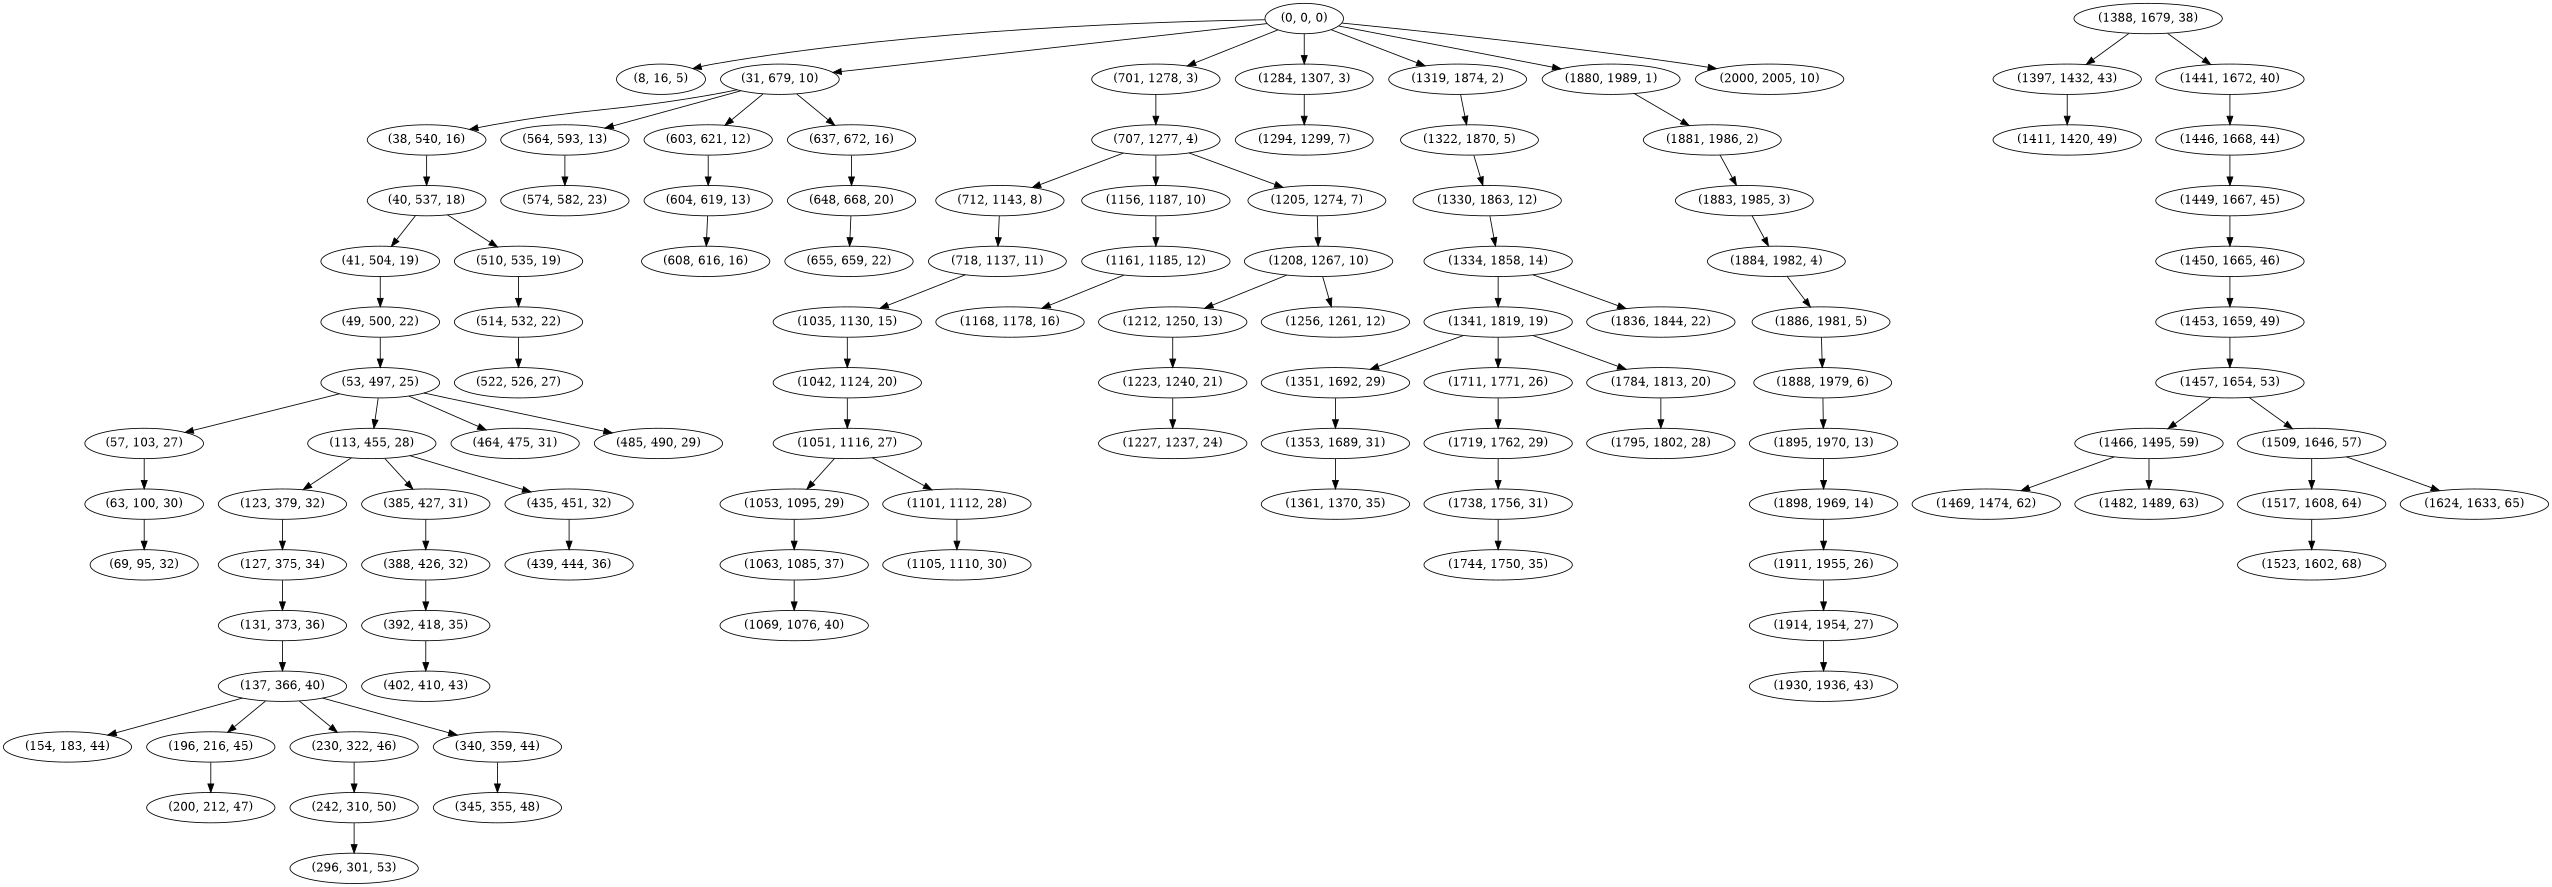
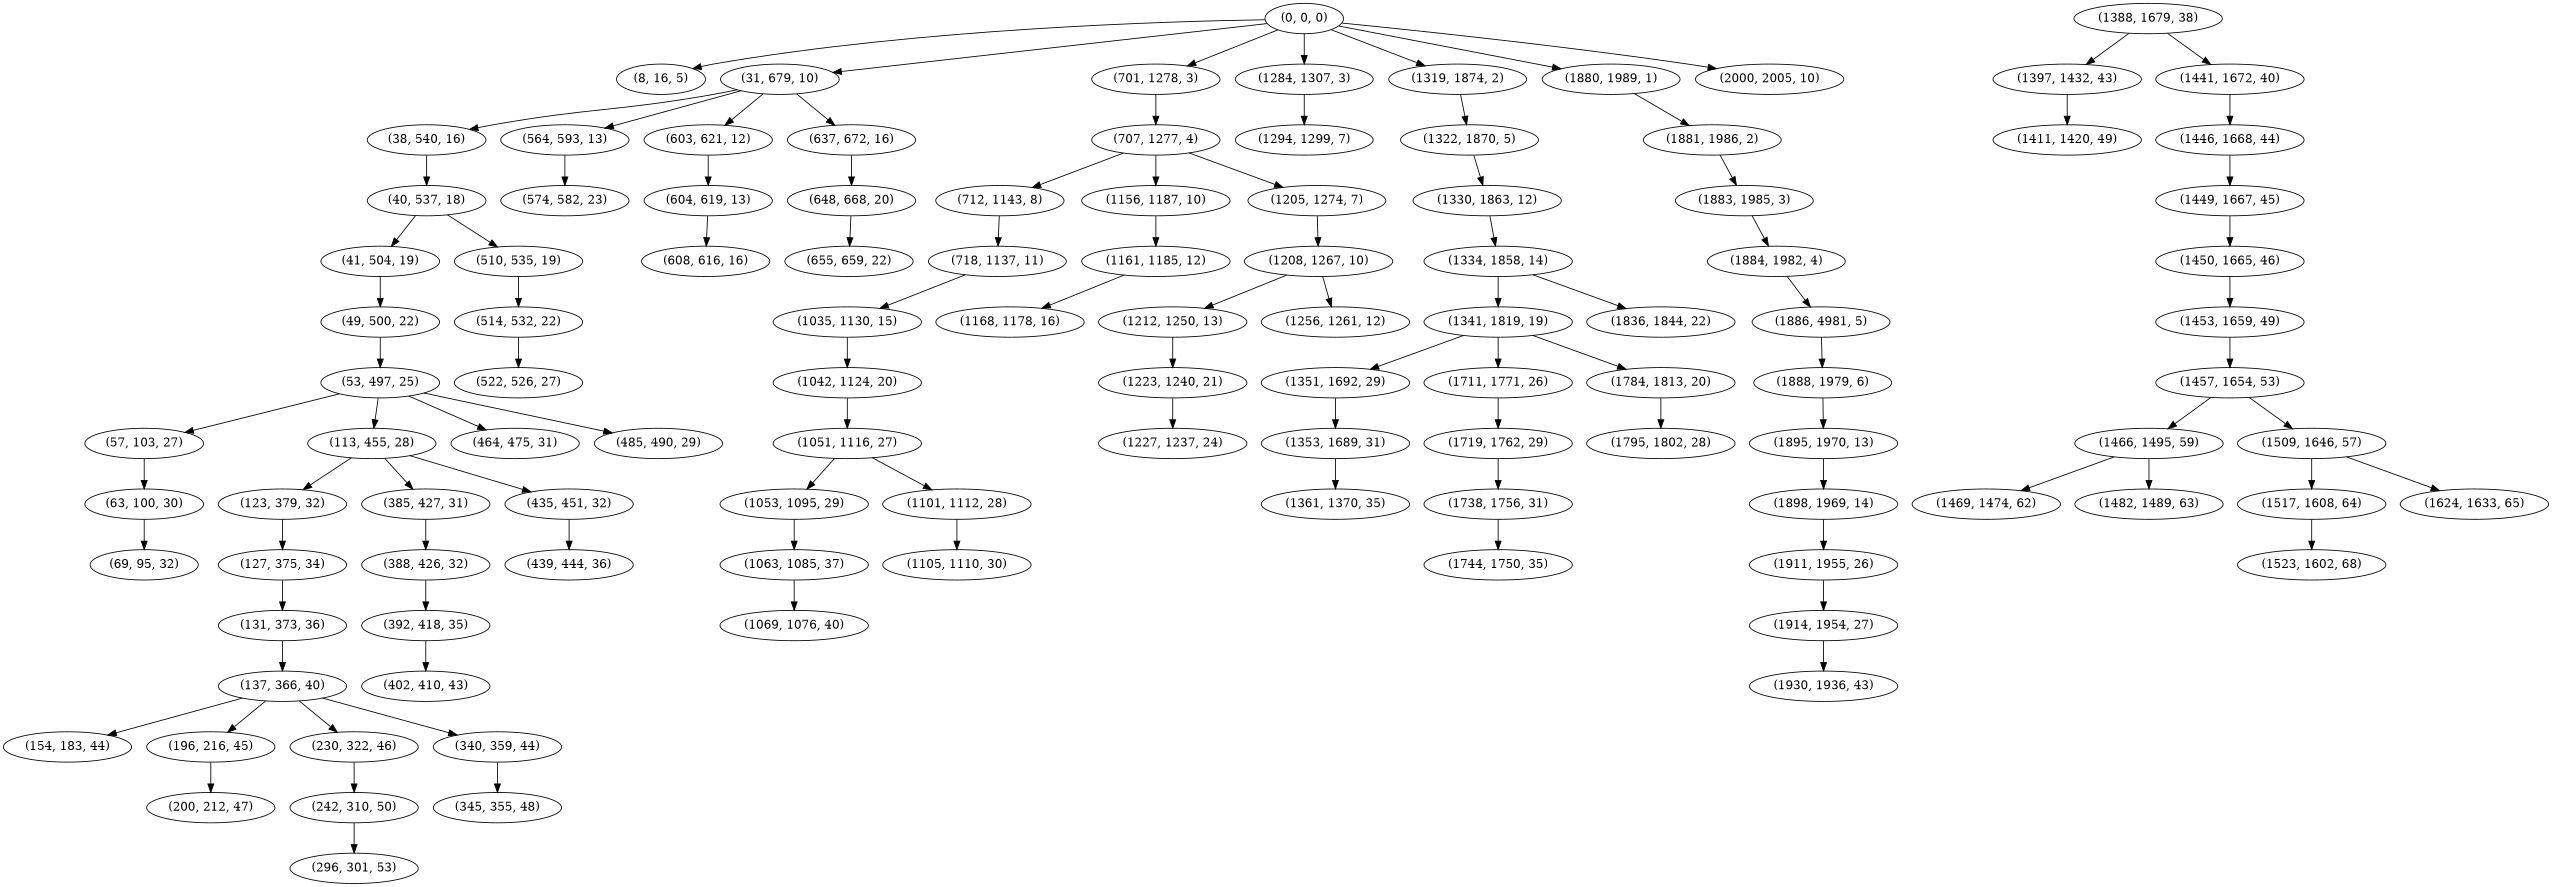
(1821, 322) -> (1821, 322)
